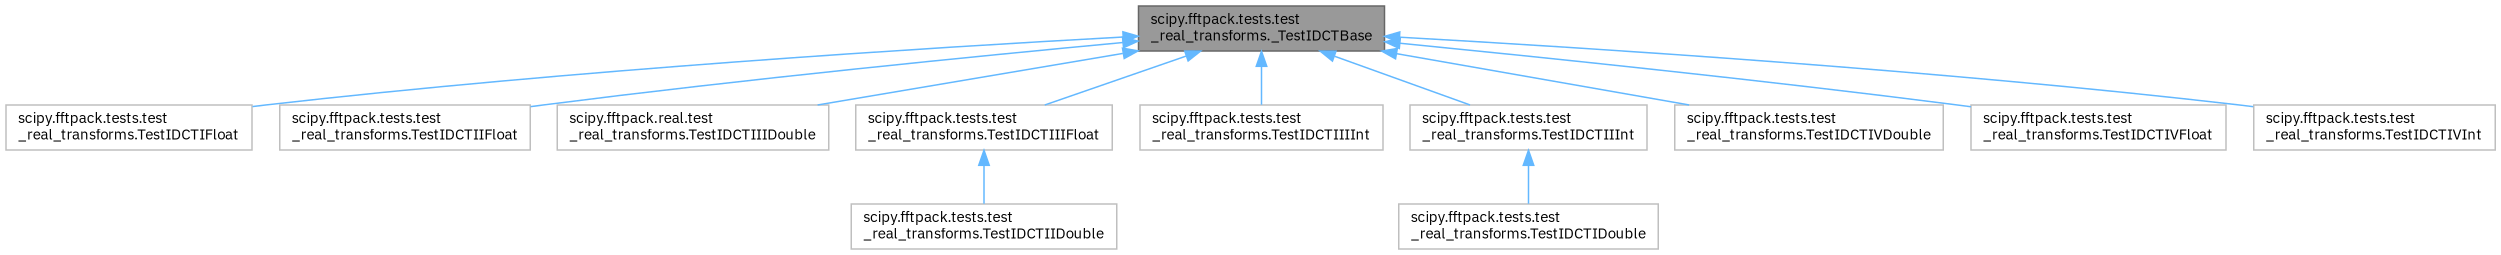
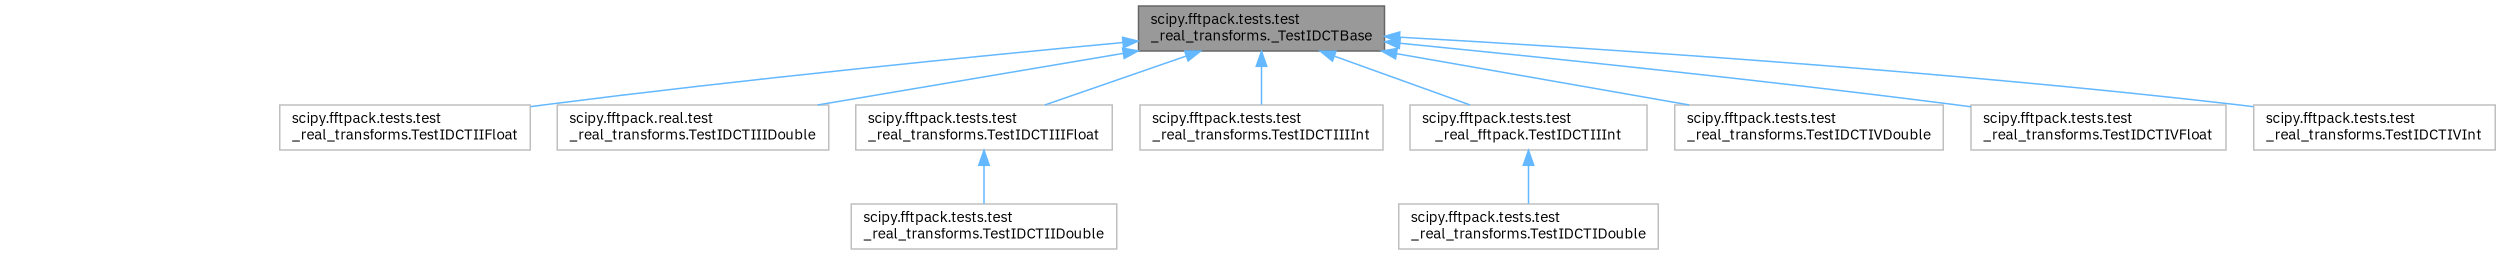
(129, 128) -> none
(1528, 128) -> (1528, 128)
